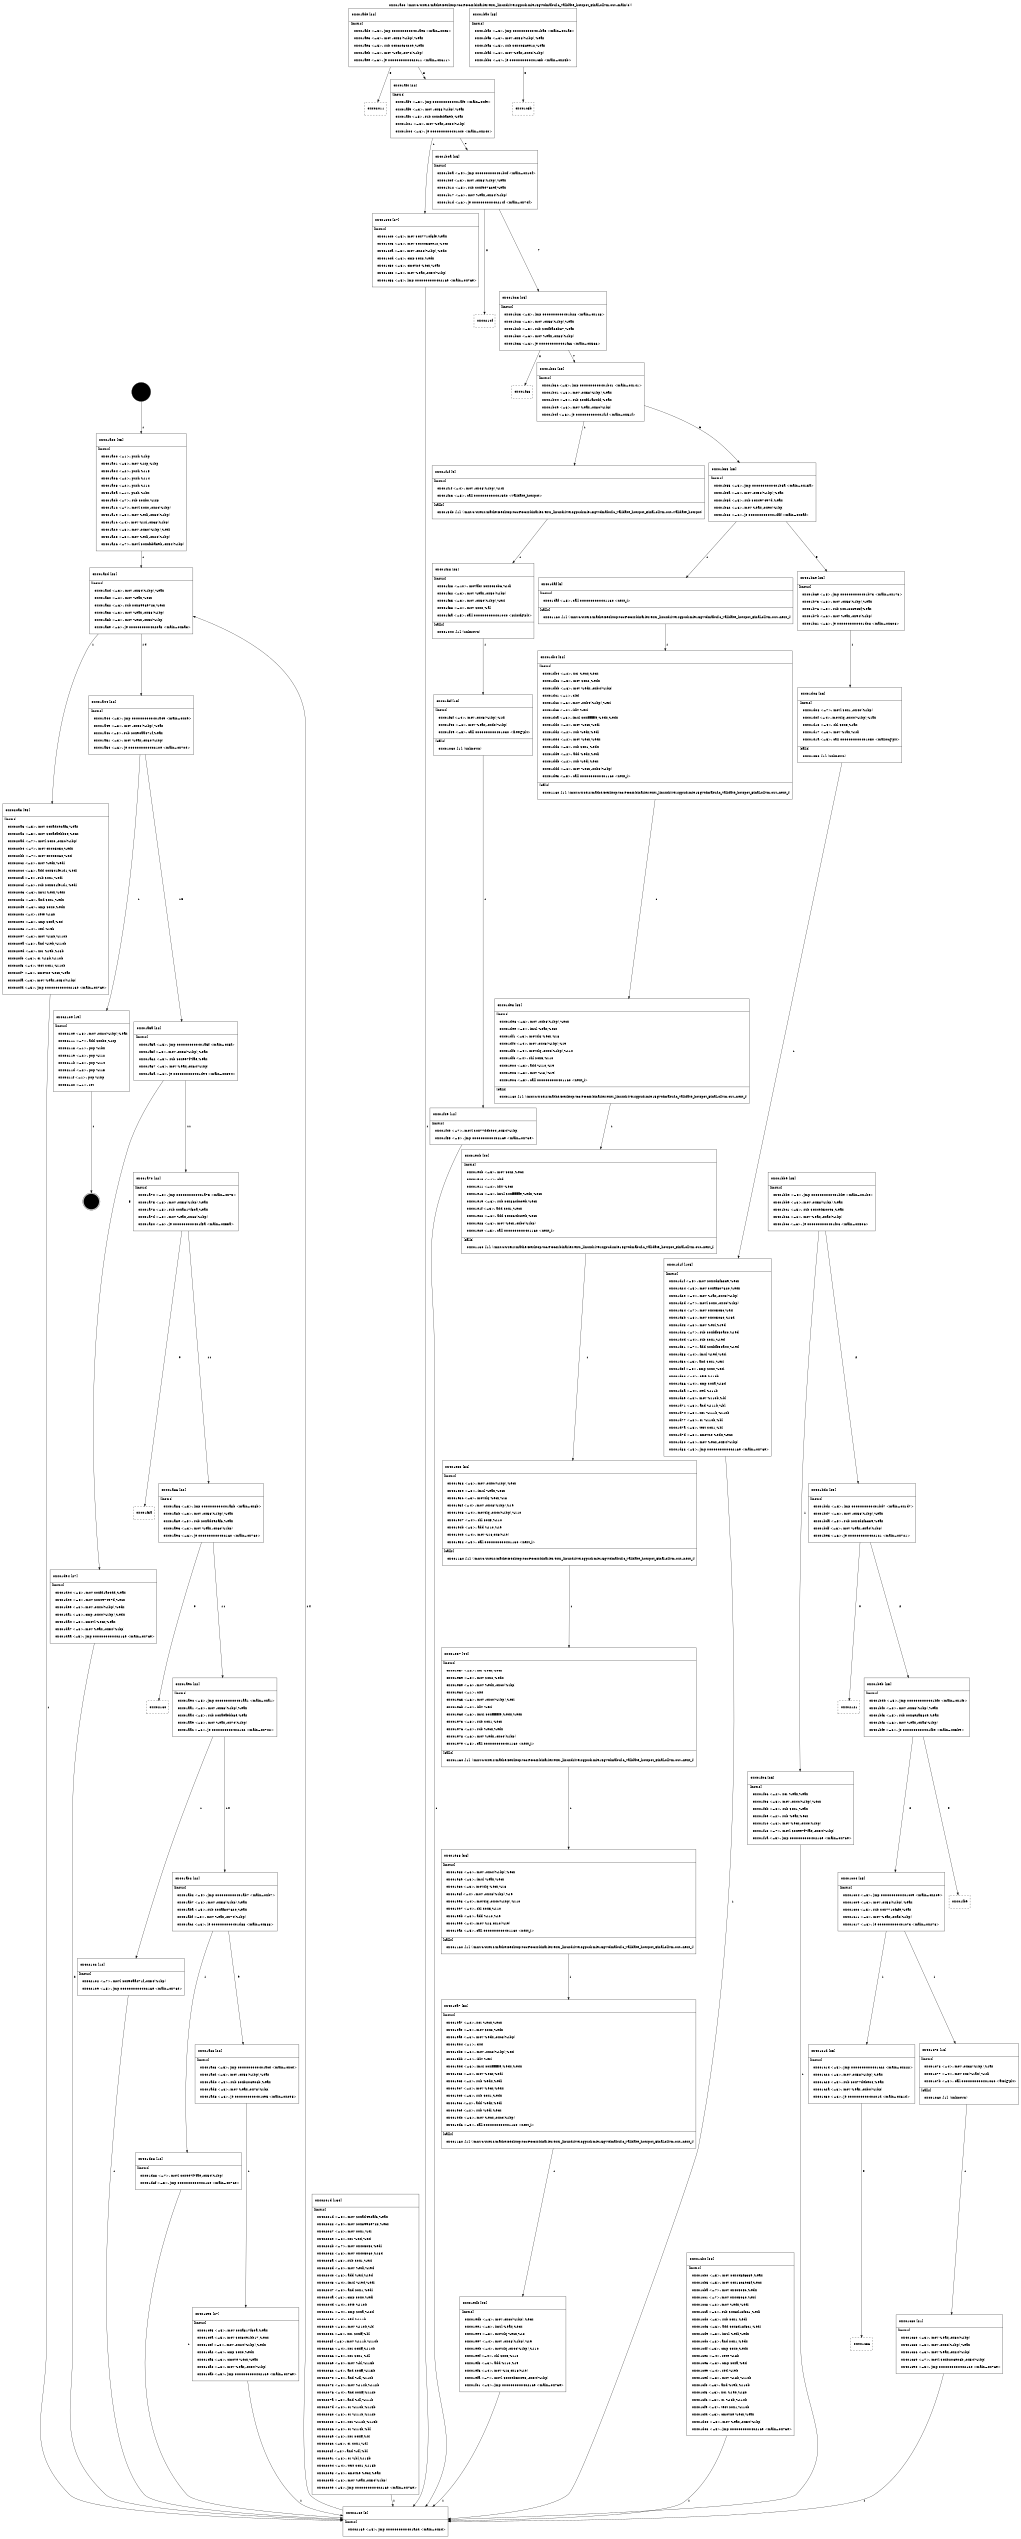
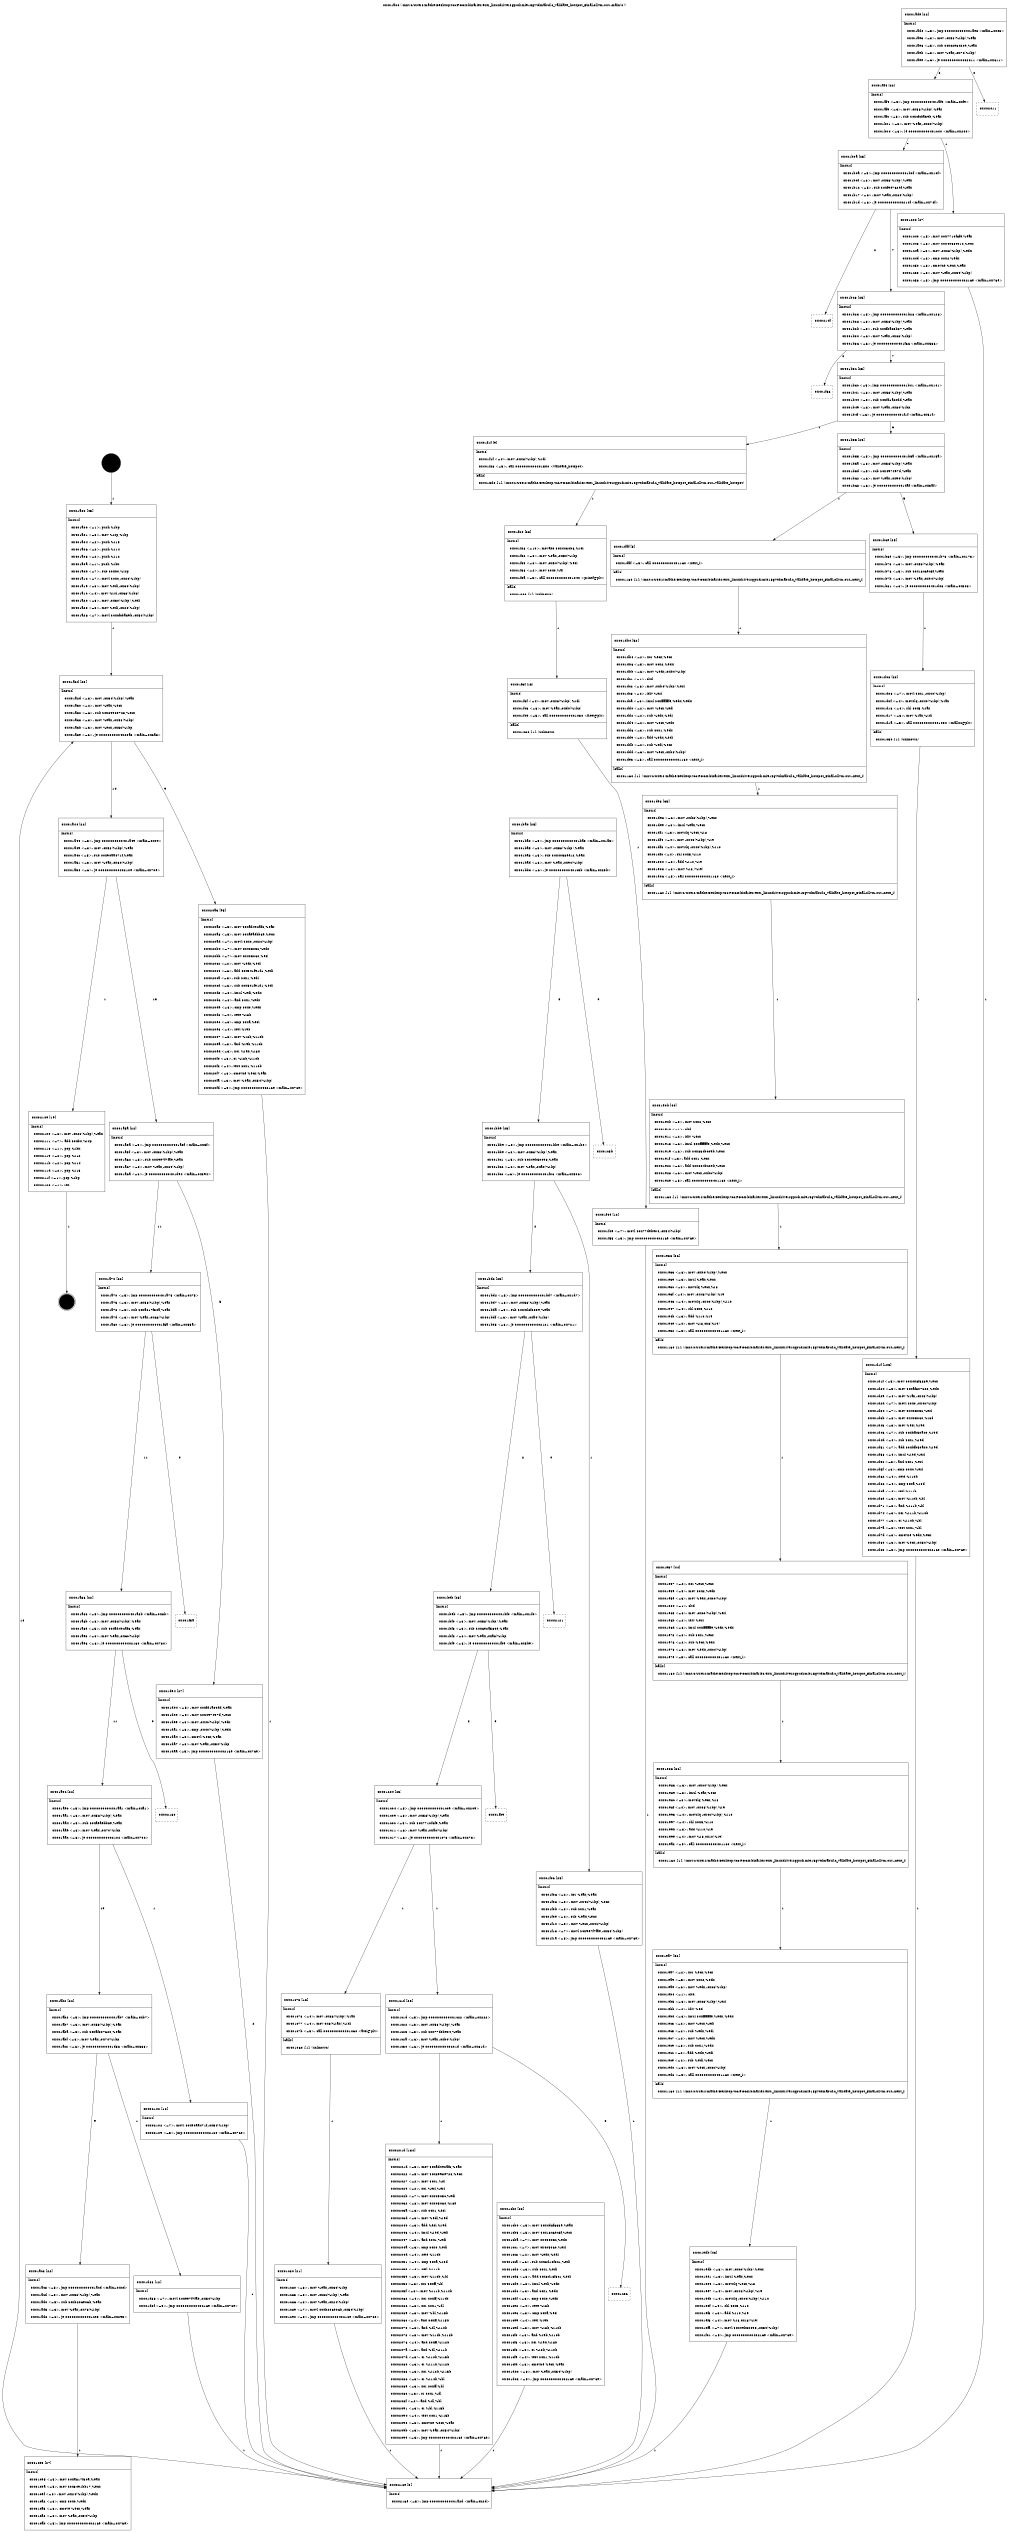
(93, 645) -> (165, 789)
none -> (549, 998)
none -> (439, 2097)
(272, 2466) -> none
